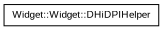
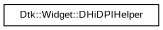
(81, 15) -> (81, 15)
